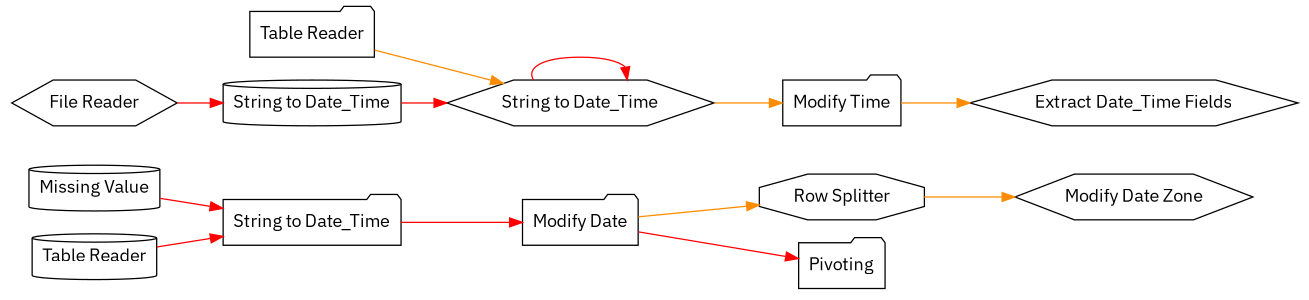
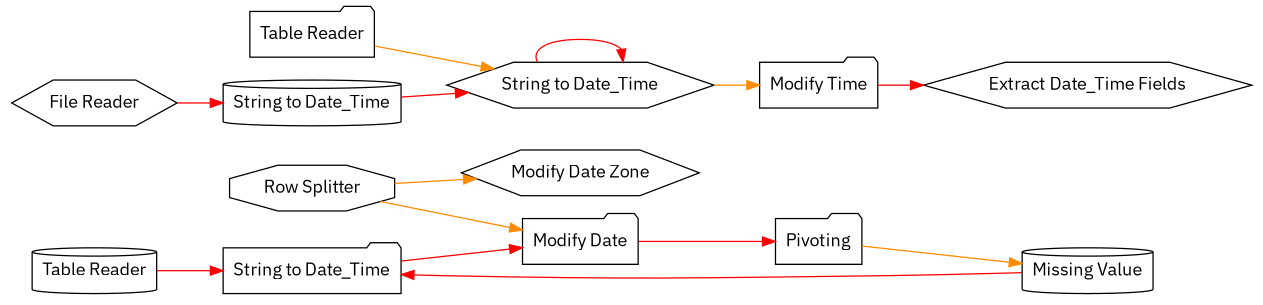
(929, 103) -> (894, 85)
(692, 212) -> (445, 215)
none -> (935, 254)
